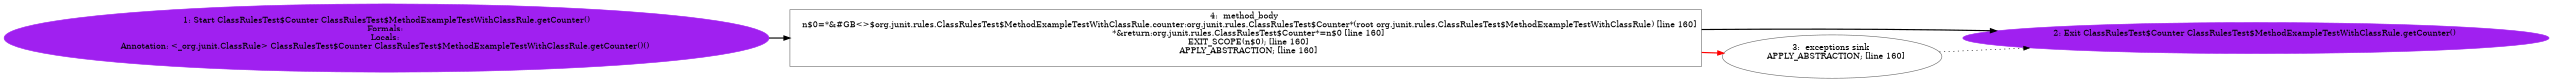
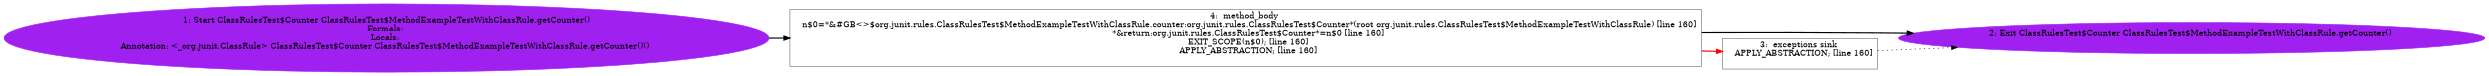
(1832, 57) -> (1800, 54)
